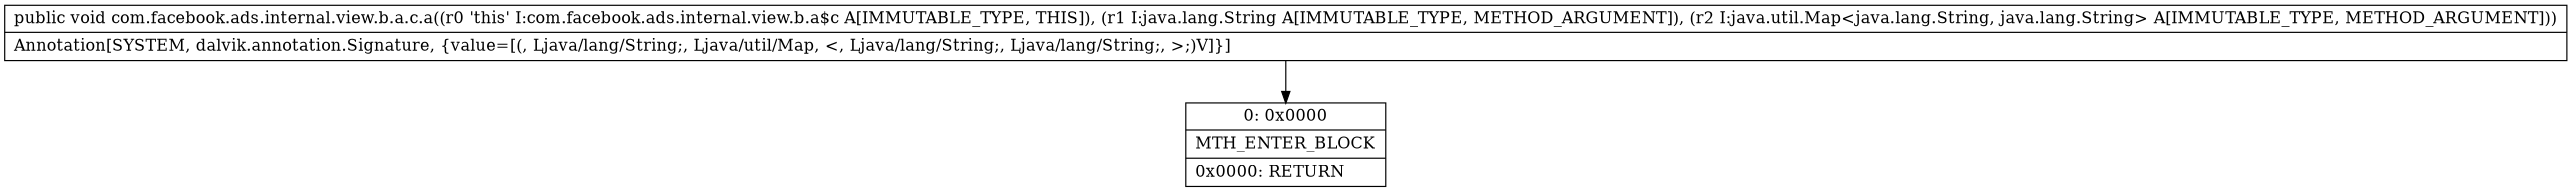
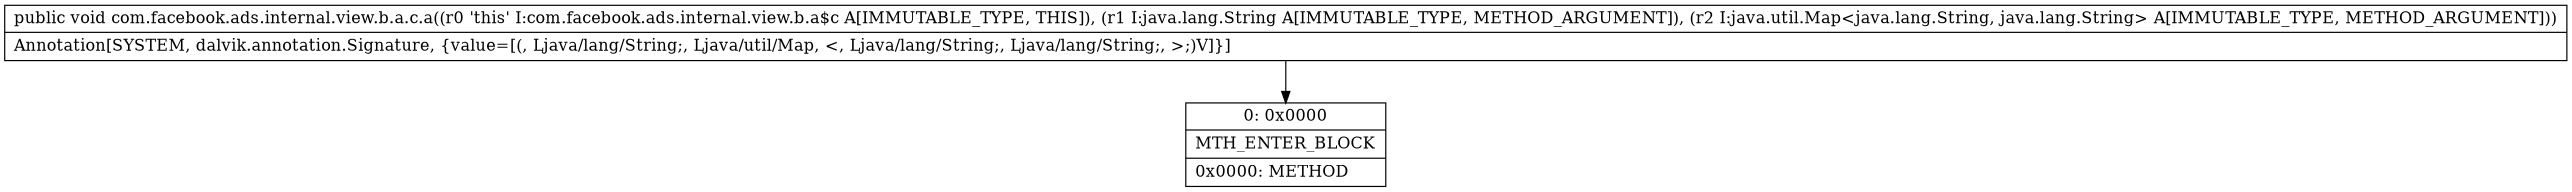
(1278, 172) -> (1280, 172)
